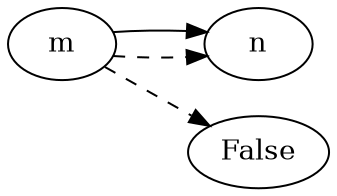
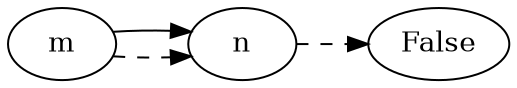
(148, 91) -> (322, 44)
